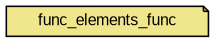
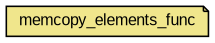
(107, 21) -> (107, 21)
